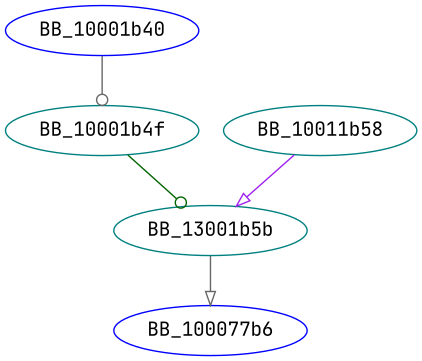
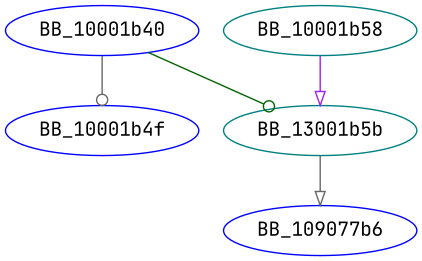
(102, 131) -> (102, 131)
(320, 131) -> (320, 31)
(152, 177) -> (206, 78)
(210, 331) -> (320, 231)
